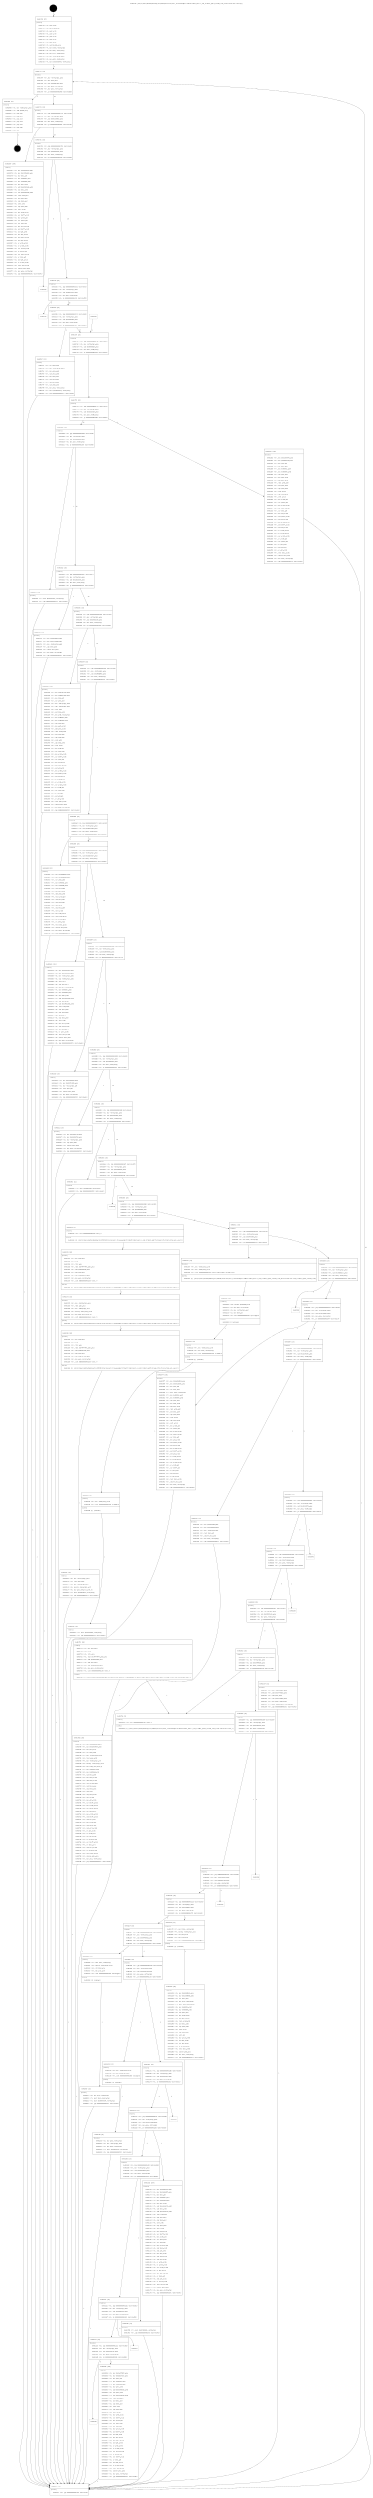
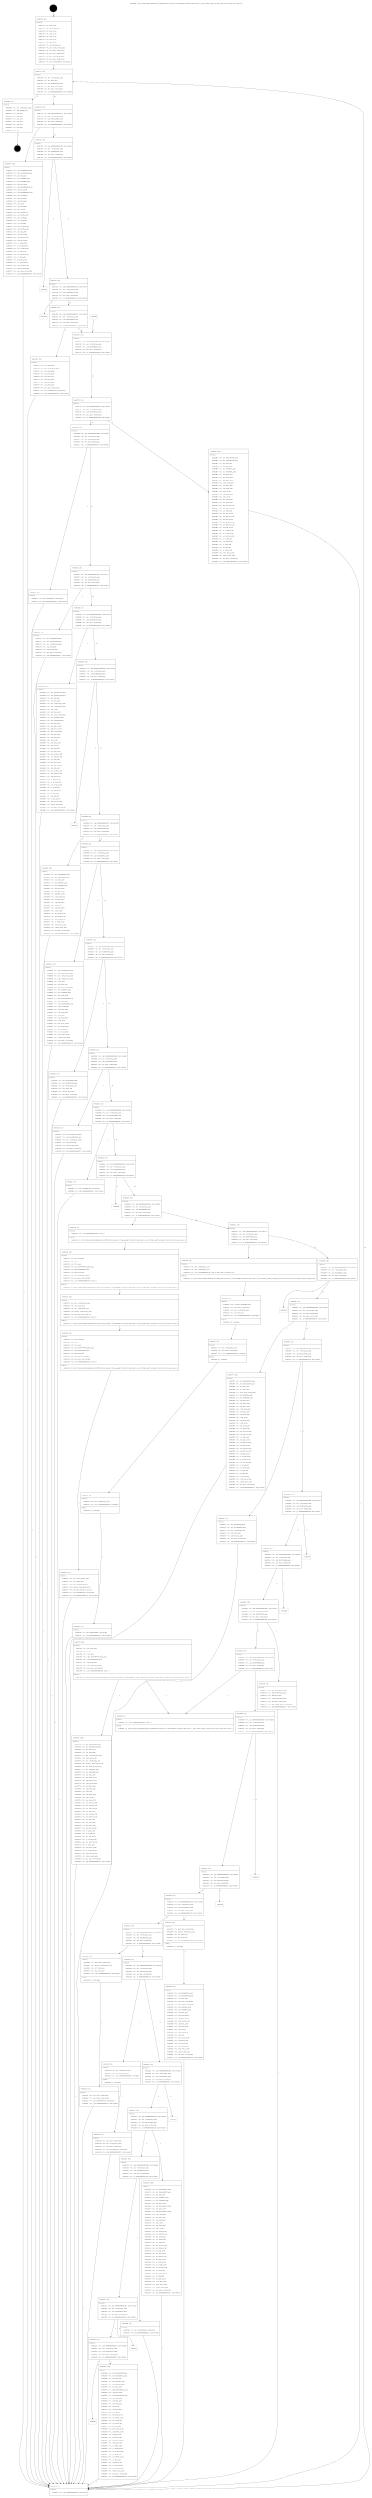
none -> (74, 826)
